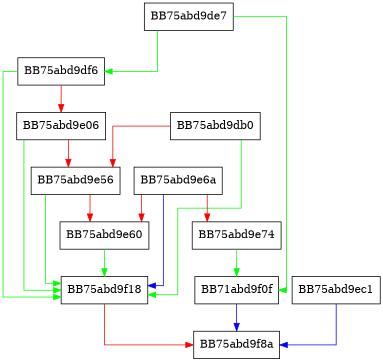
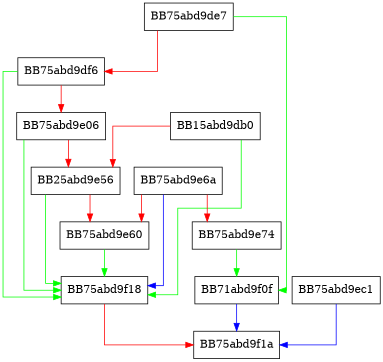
(155, 71) -> (155, 71)
(215, 126) -> (215, 126)
(76, 181) -> (76, 181)
(237, 345) -> (237, 345)
